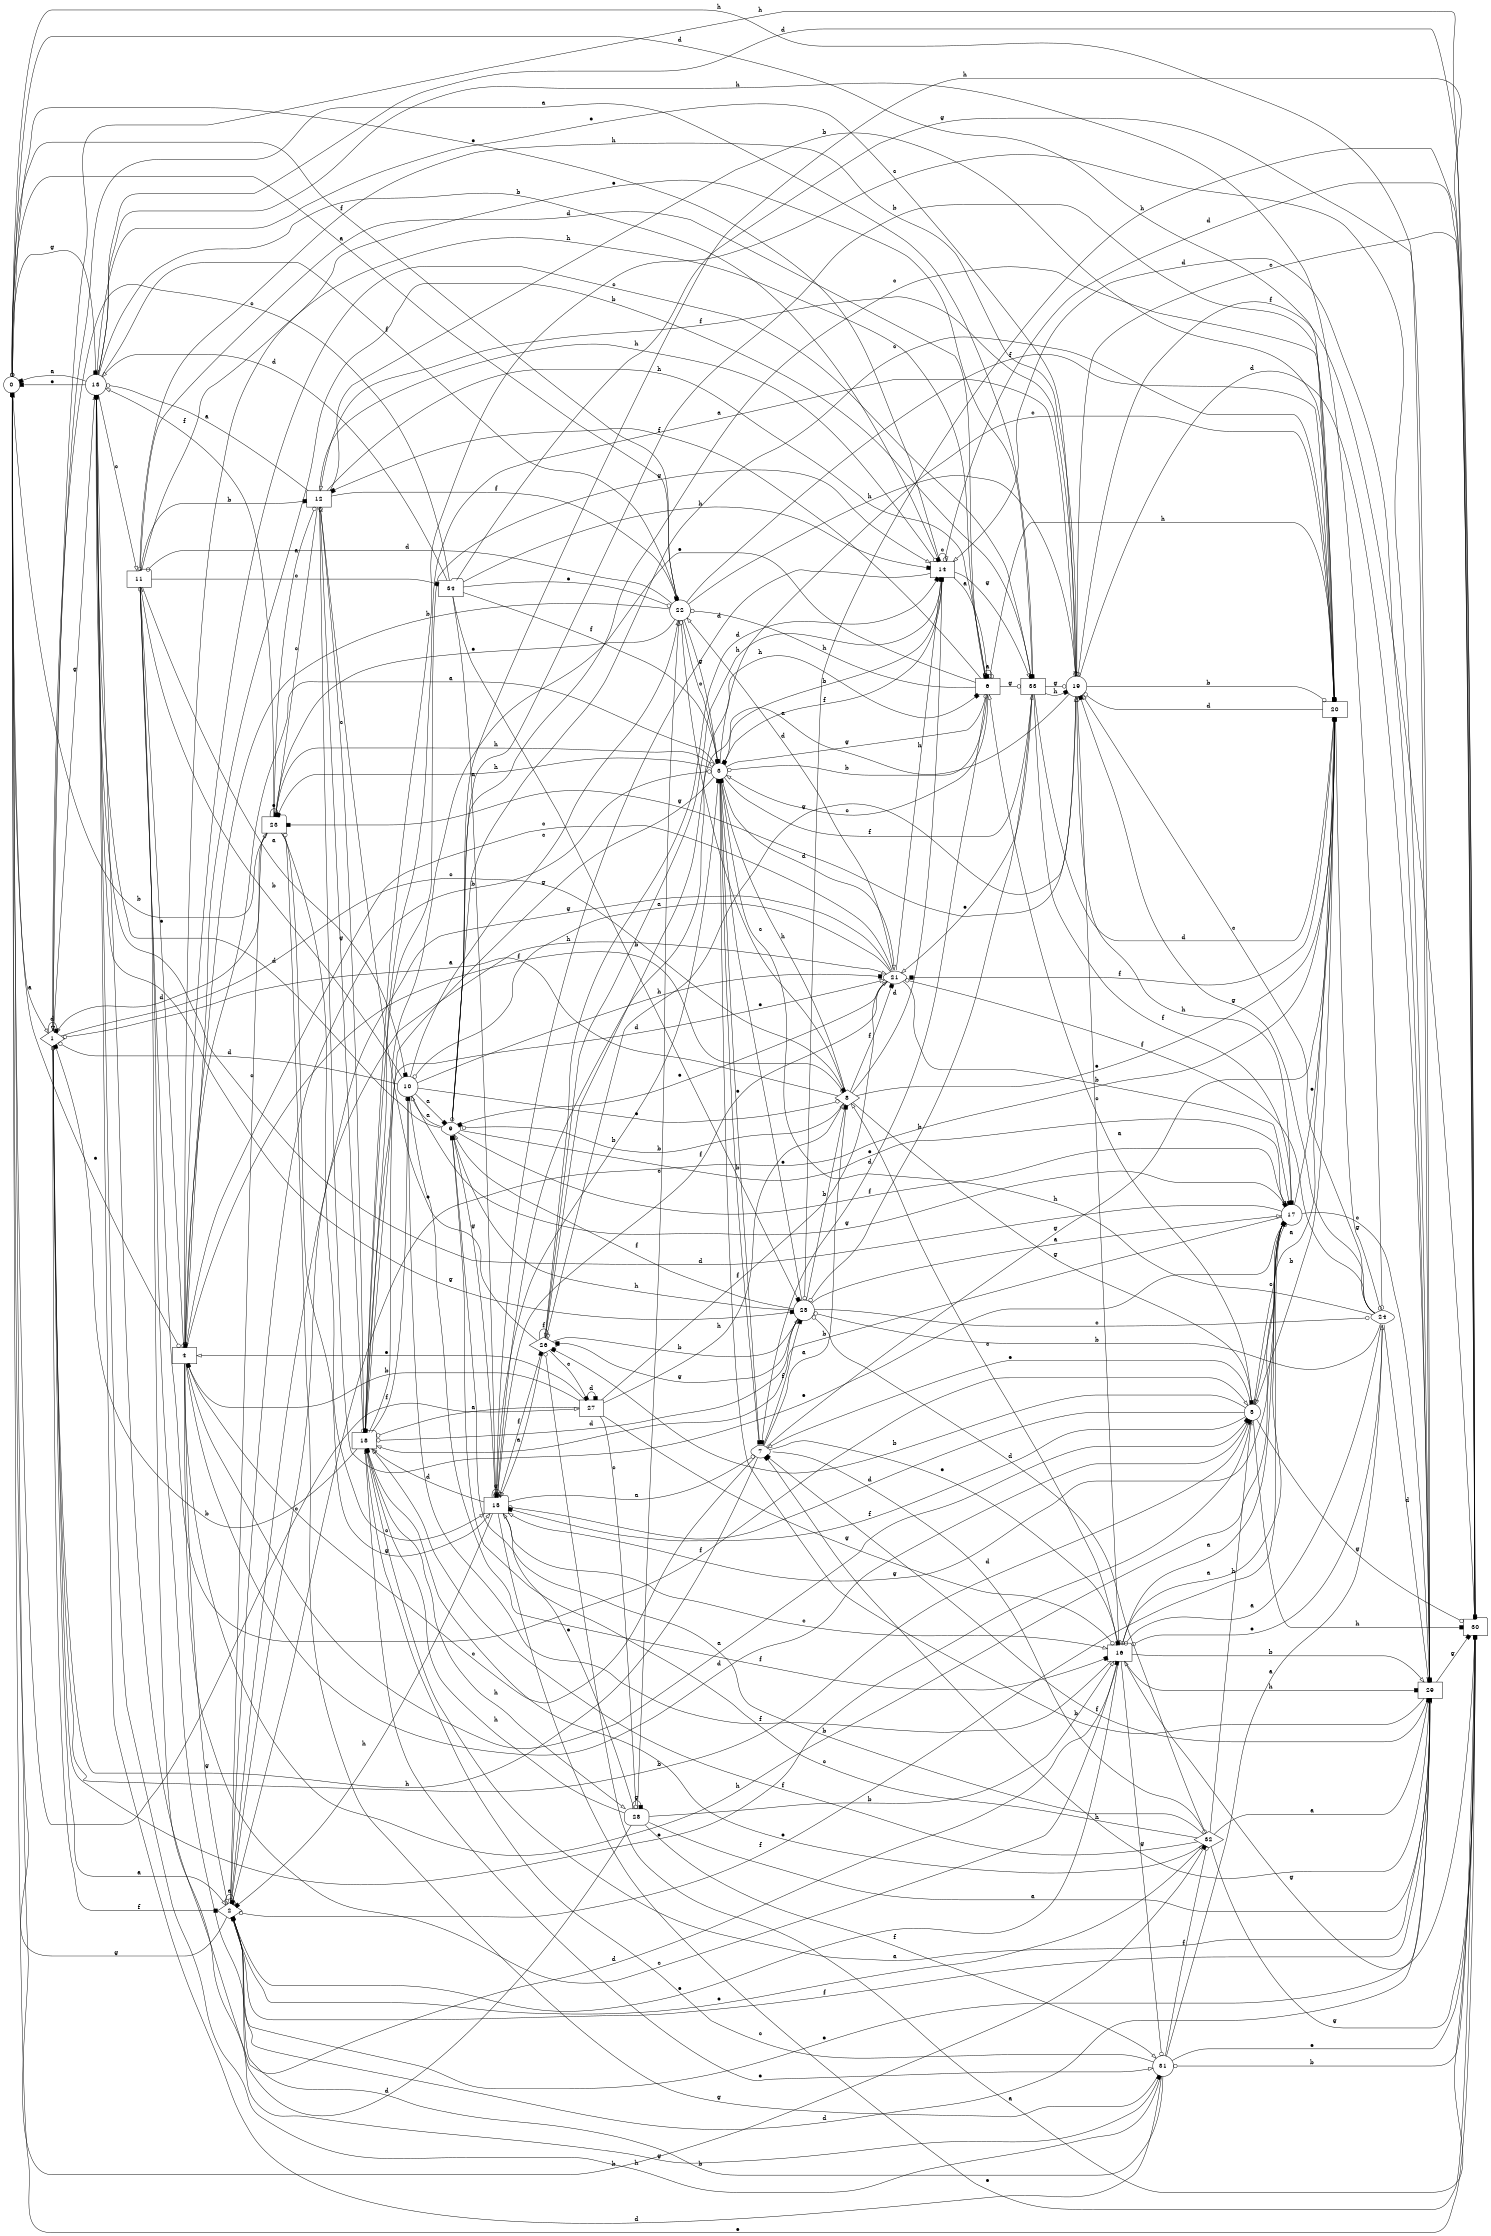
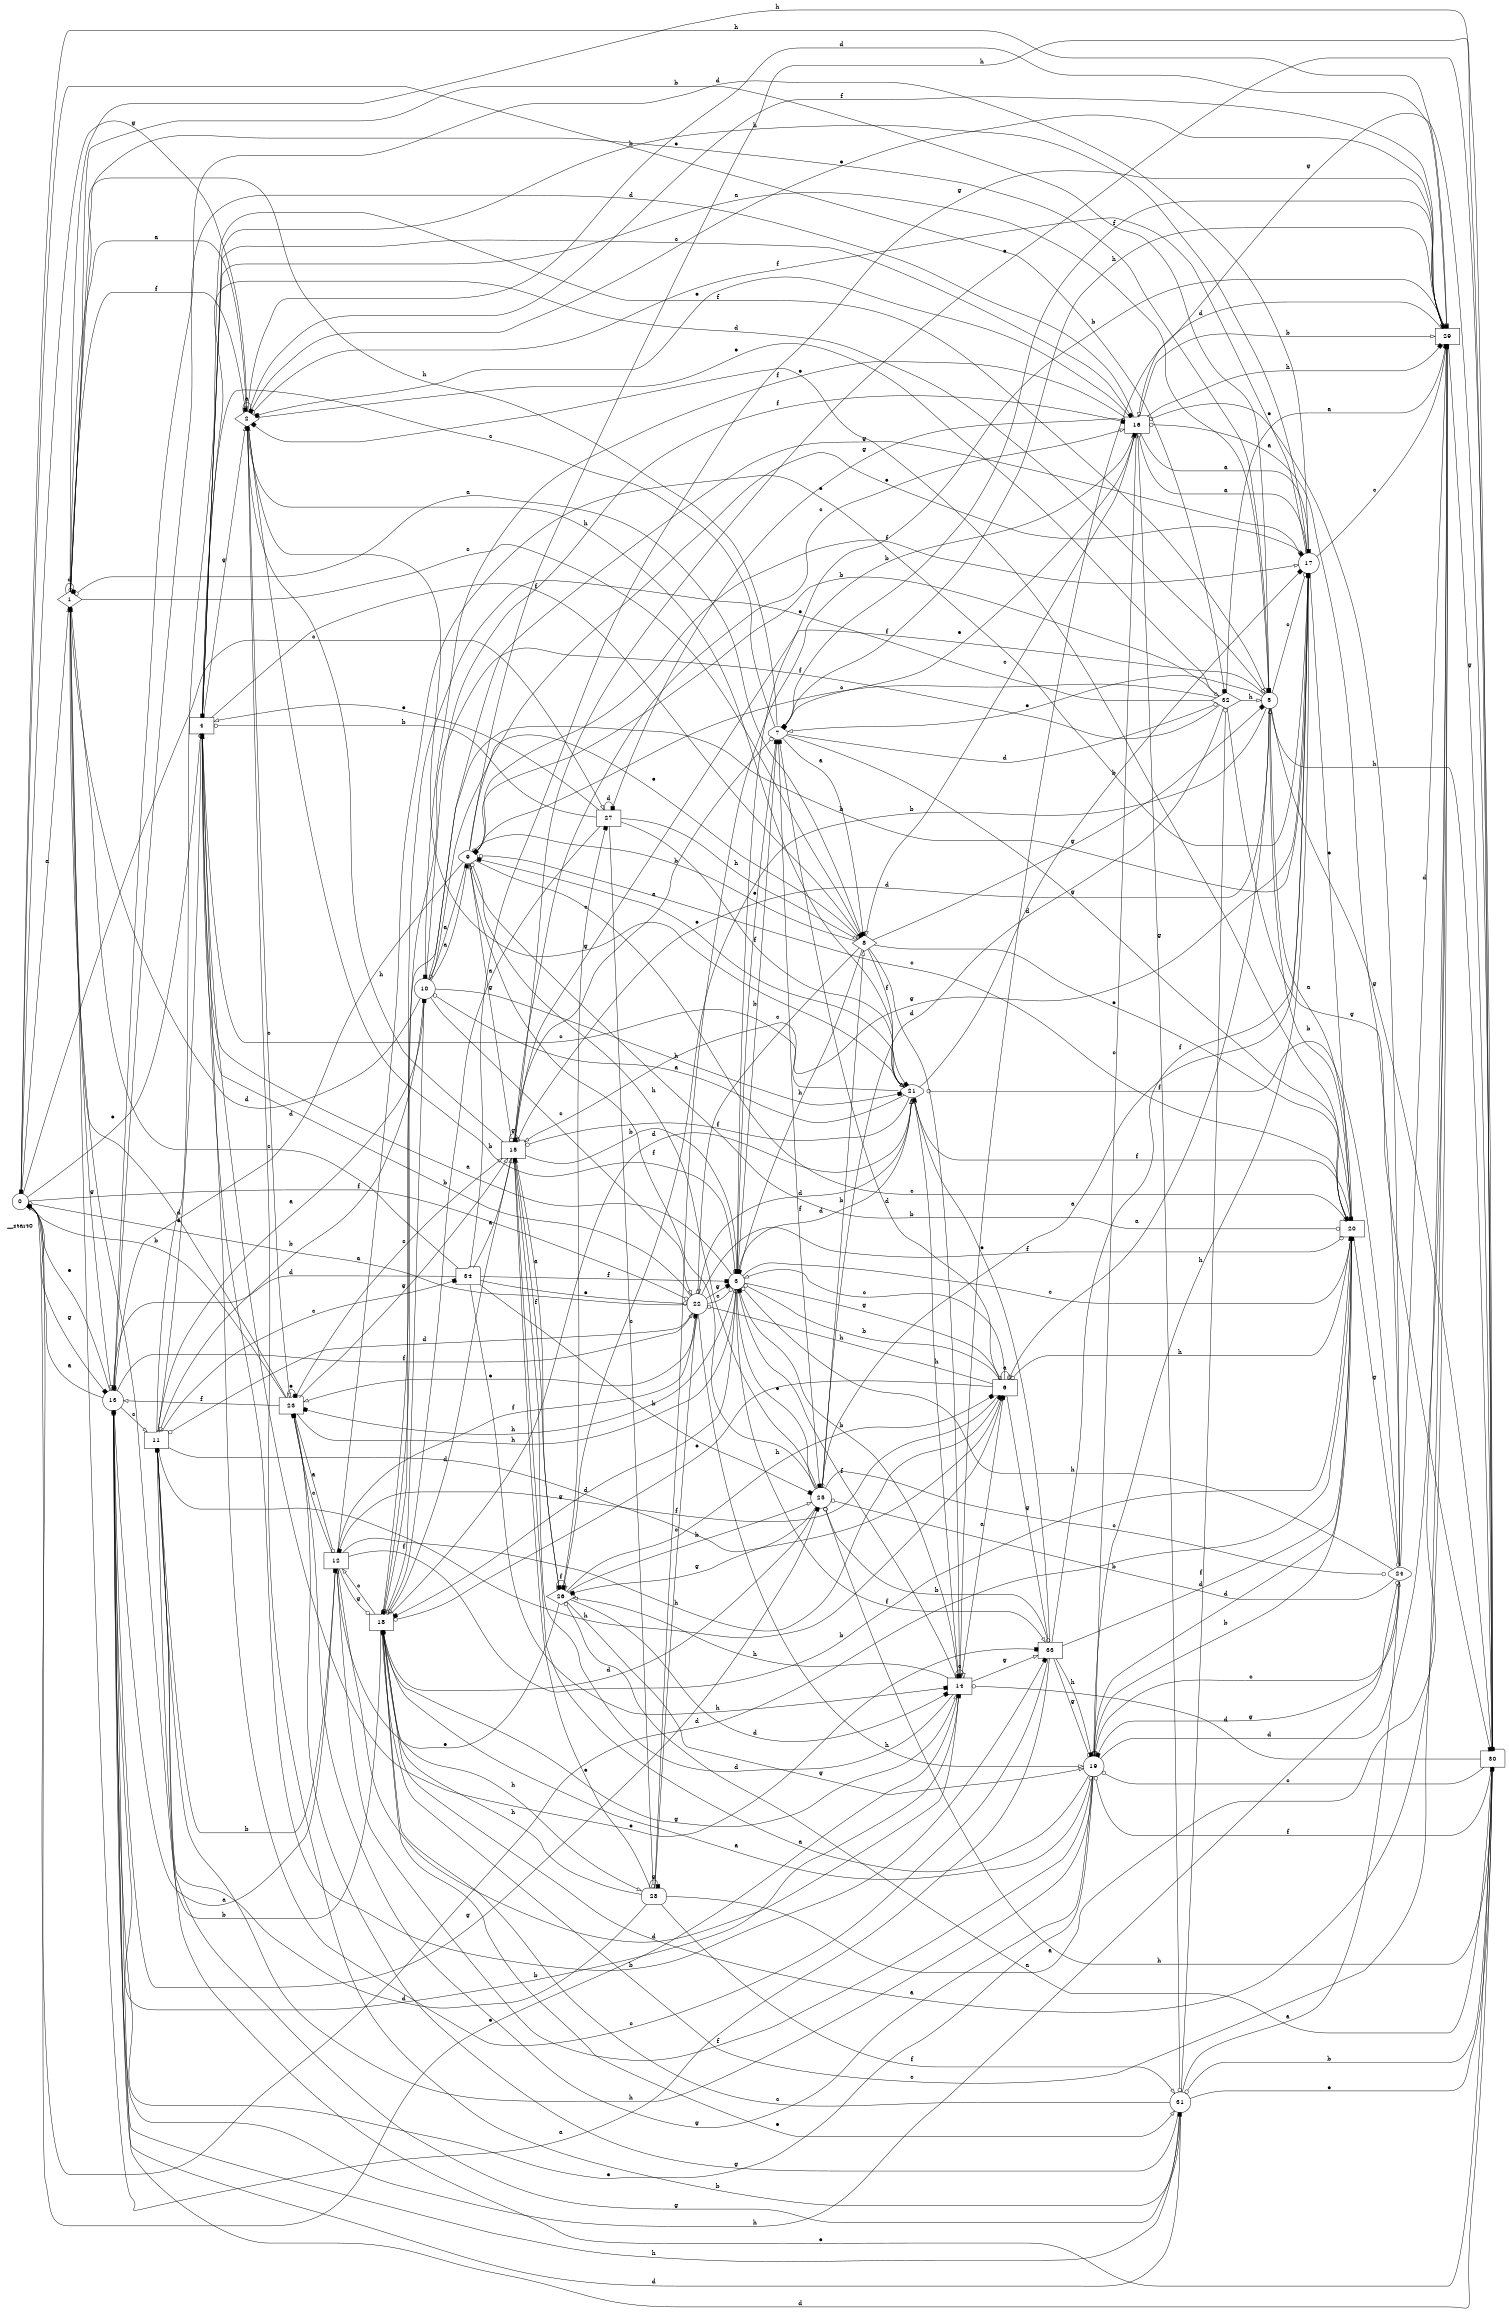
(637, 344) -> (654, 1937)
none -> (20, 1226)
(122, 2233) -> (781, 2244)
